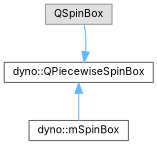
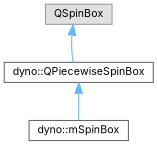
(86, 38) -> (72, 49)
